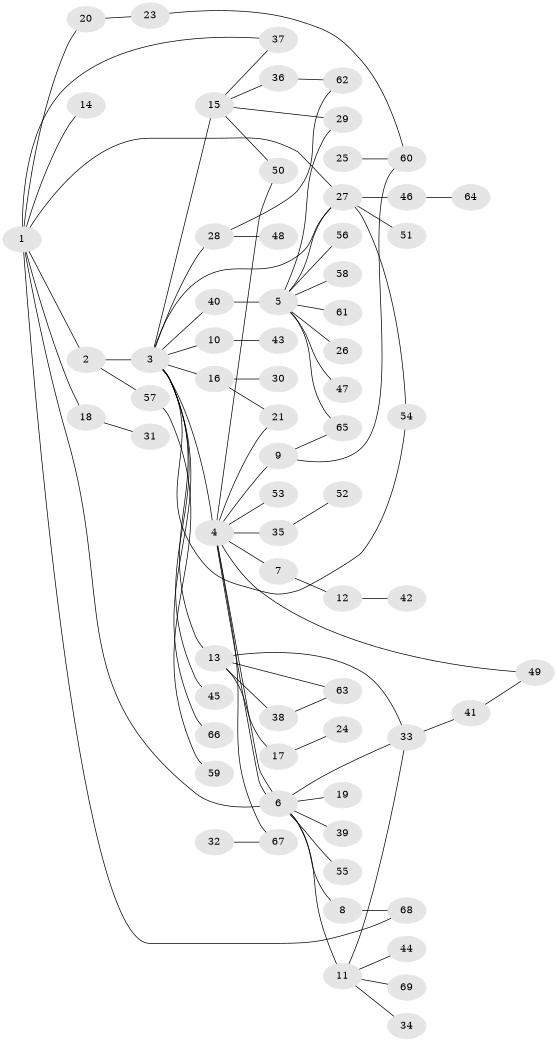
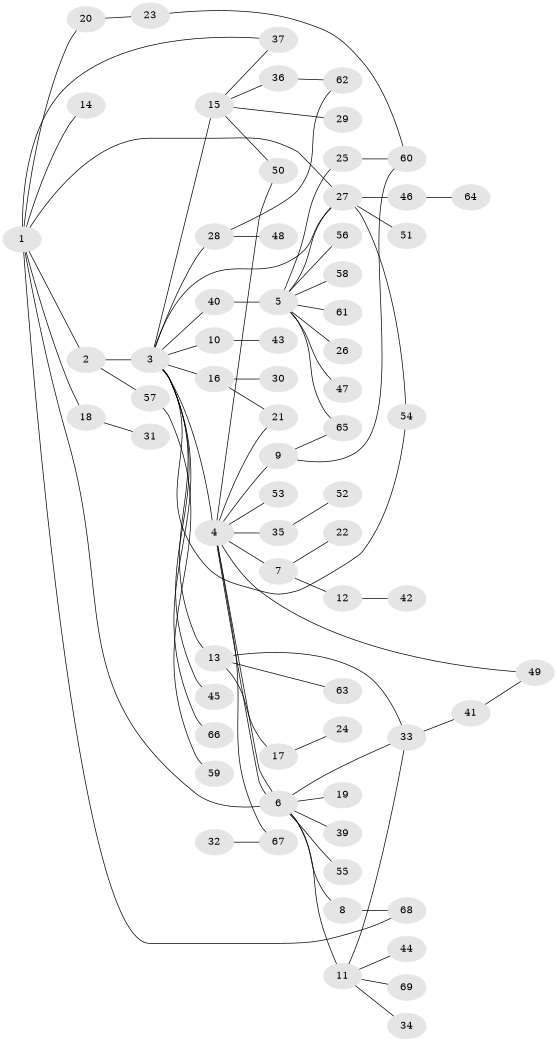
(306, 209) -> (306, 228)
none -> (343, 533)
(279, 718) -> none
